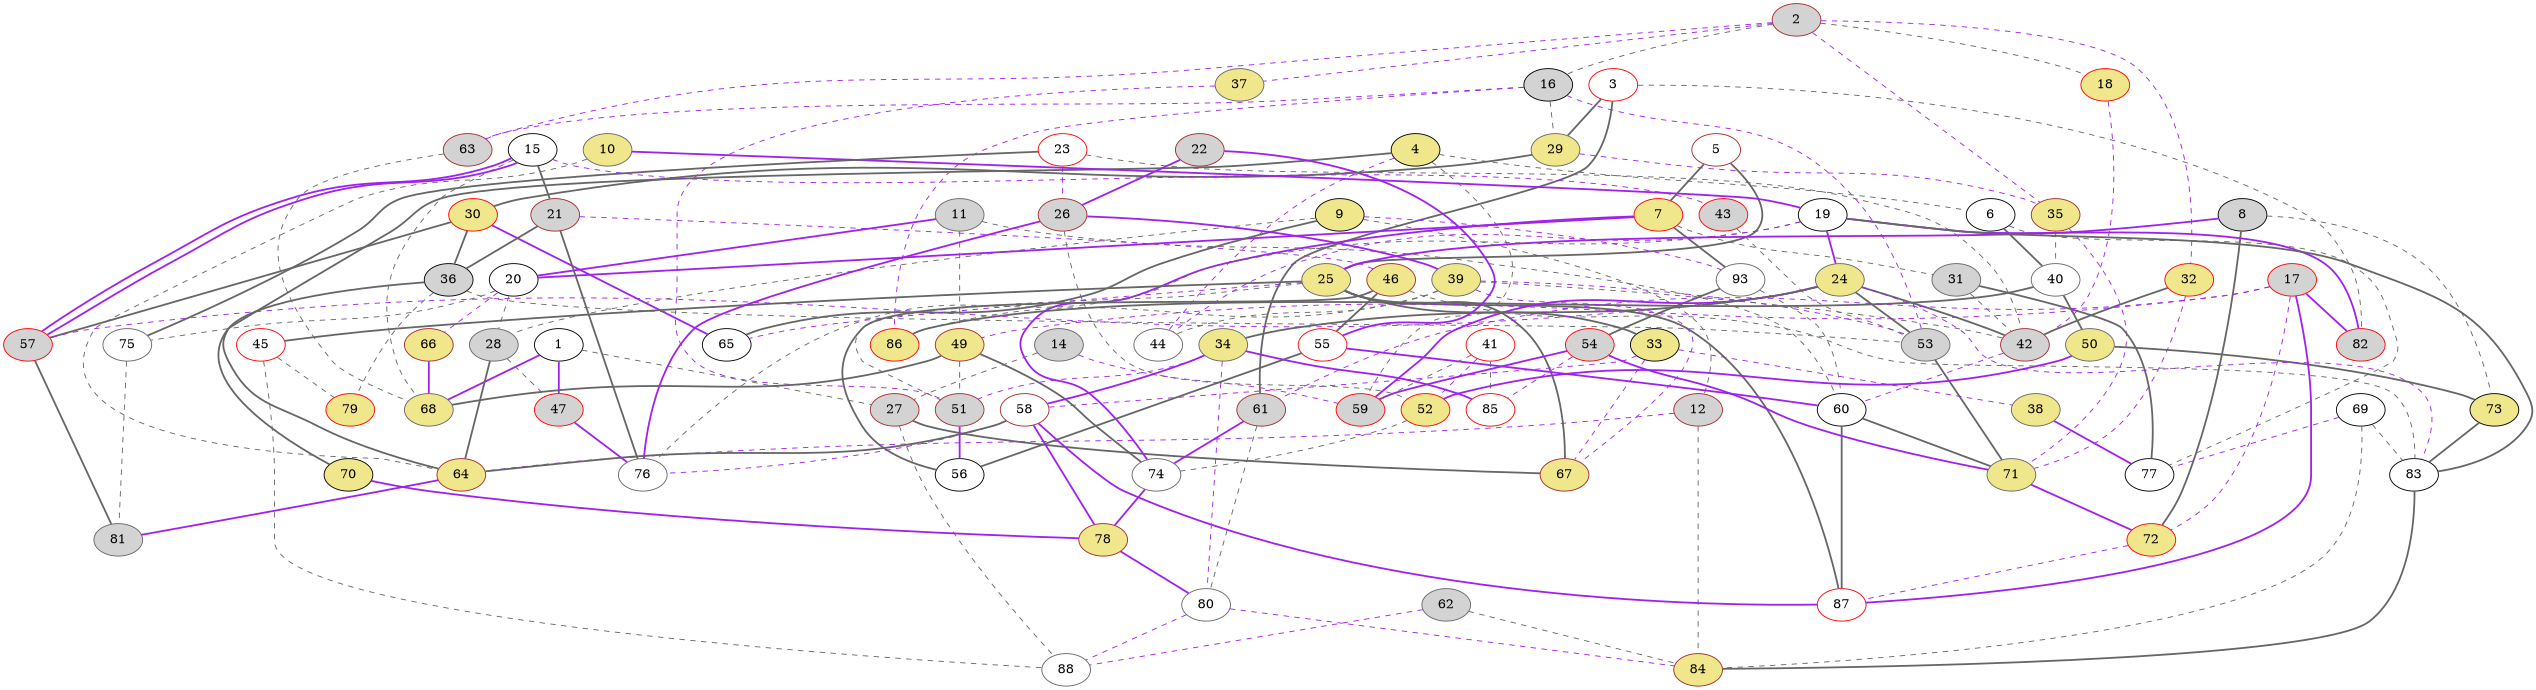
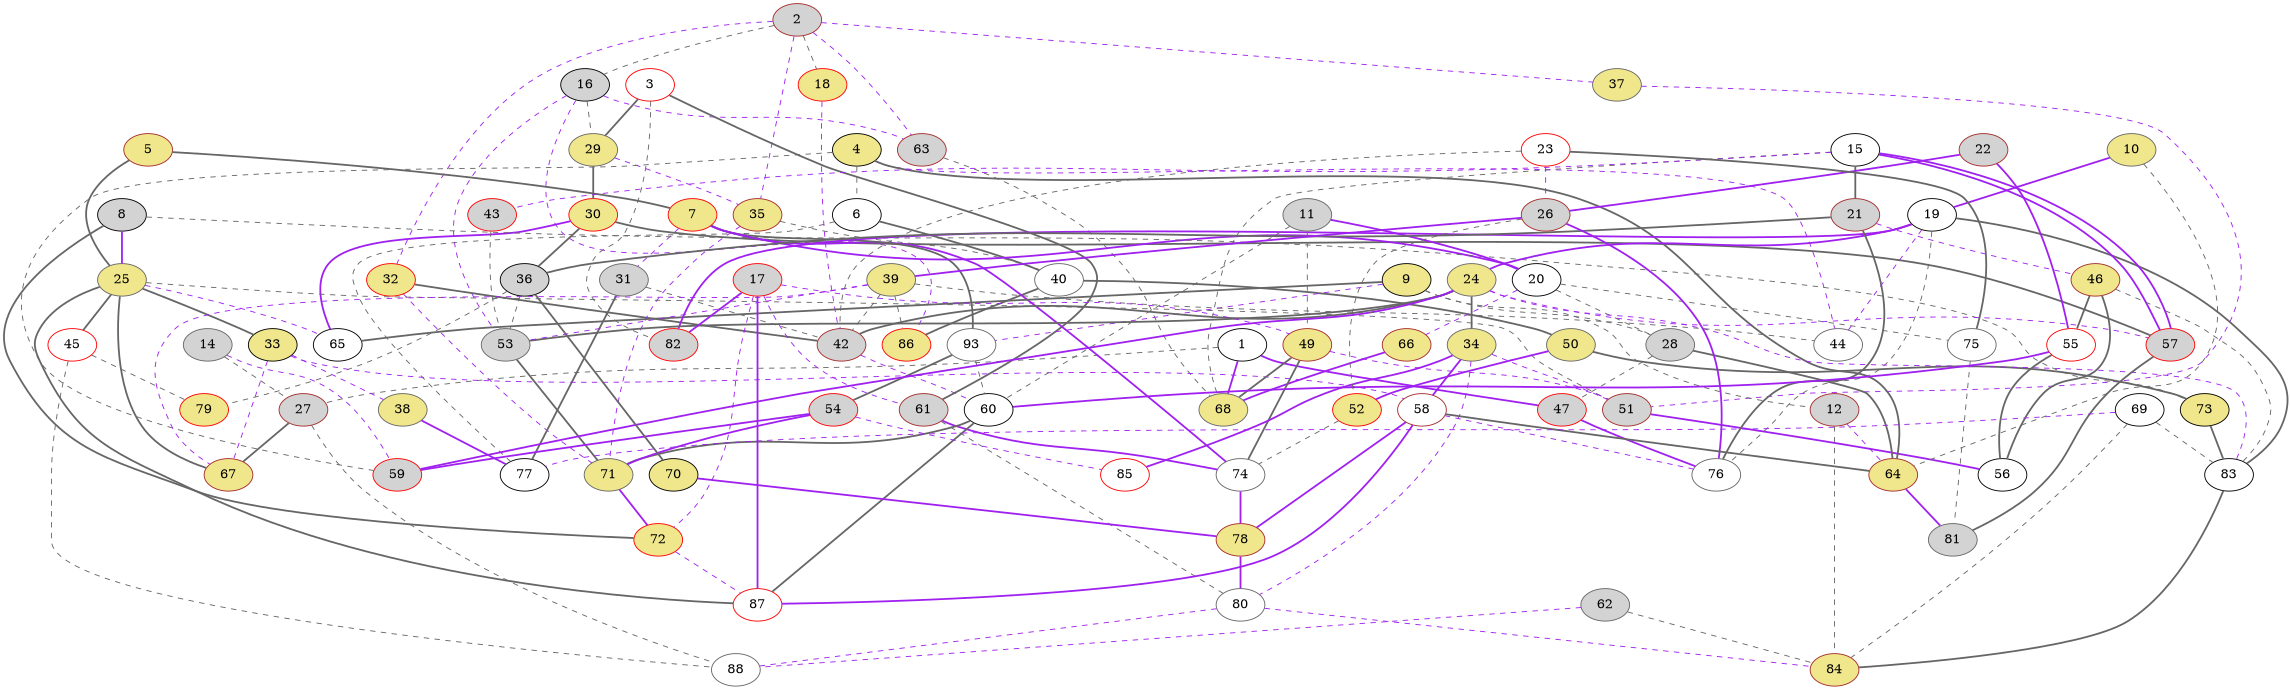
(1716, 150) -> (148, 150)
(1804, 254) -> (659, 246)
(1490, 345) -> none
